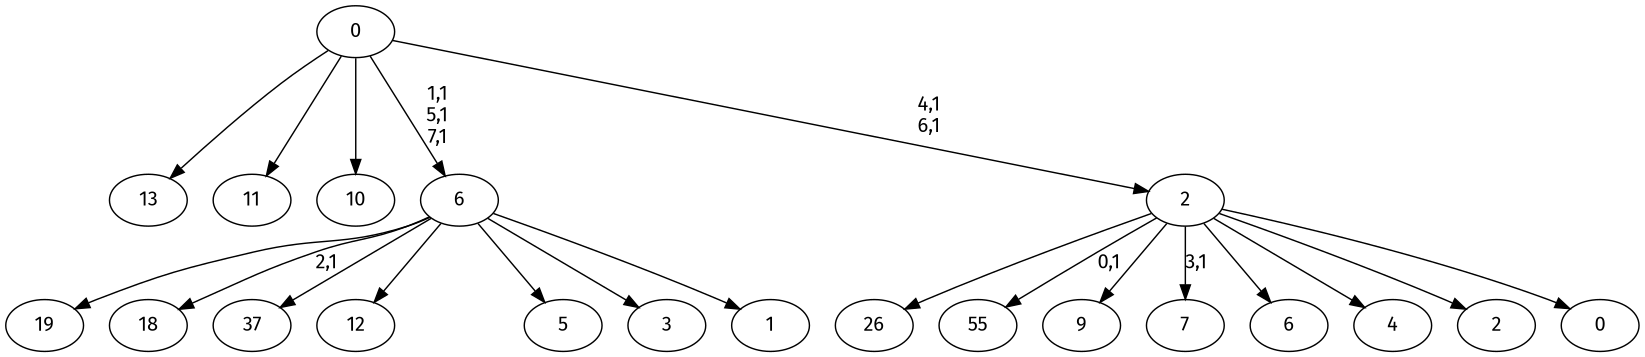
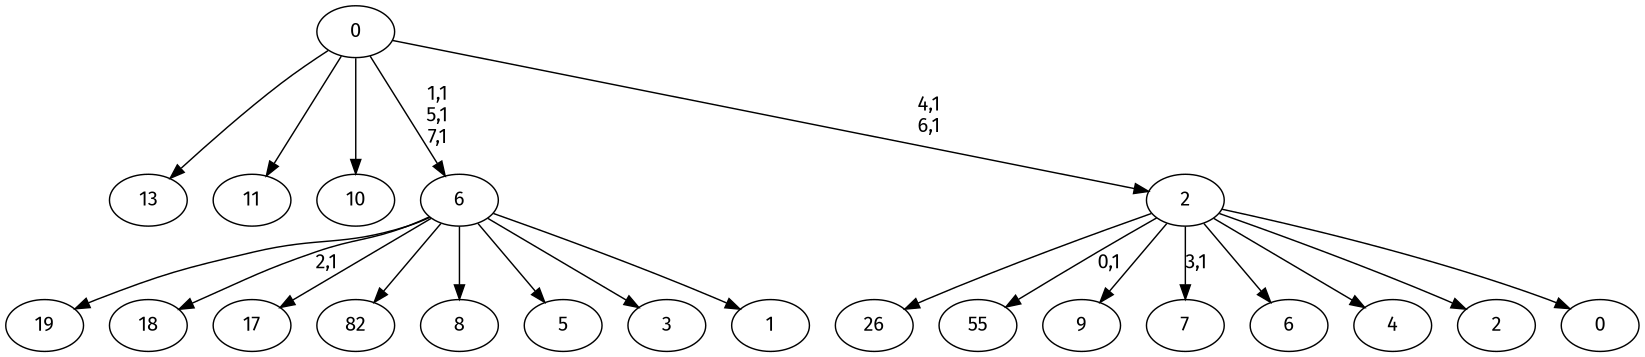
(252, 326) -> (252, 326)
(356, 326) -> (356, 326)
none -> (459, 326)
